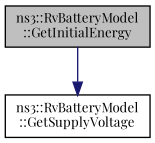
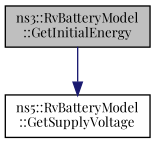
(78, 116) -> (78, 116)
